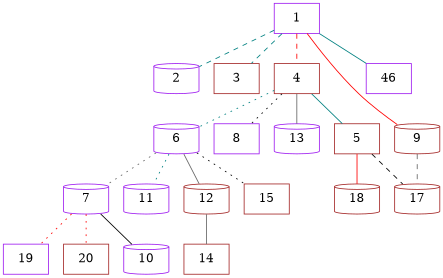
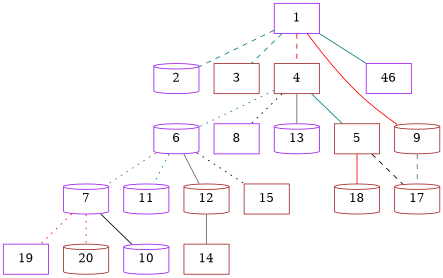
(86, 259) -> (86, 259)
